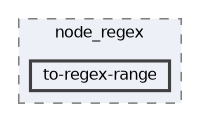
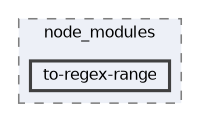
(100, 34) -> (100, 34)
